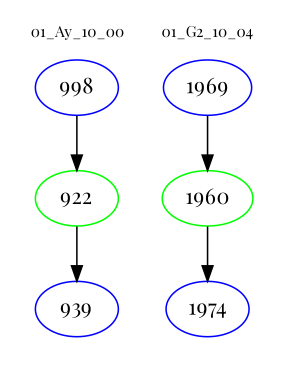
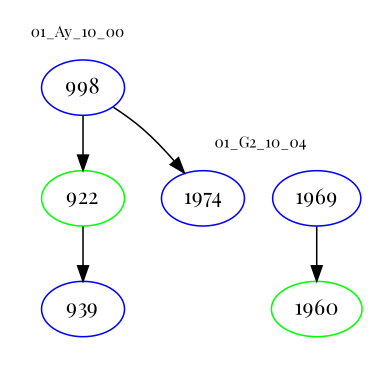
(208, 246) -> (159, 144)
